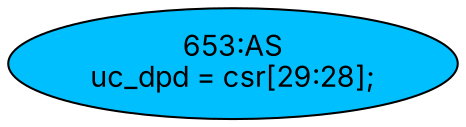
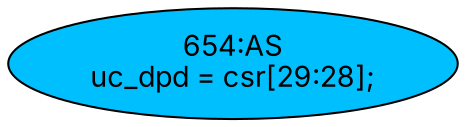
(233, 64) -> (233, 64)
